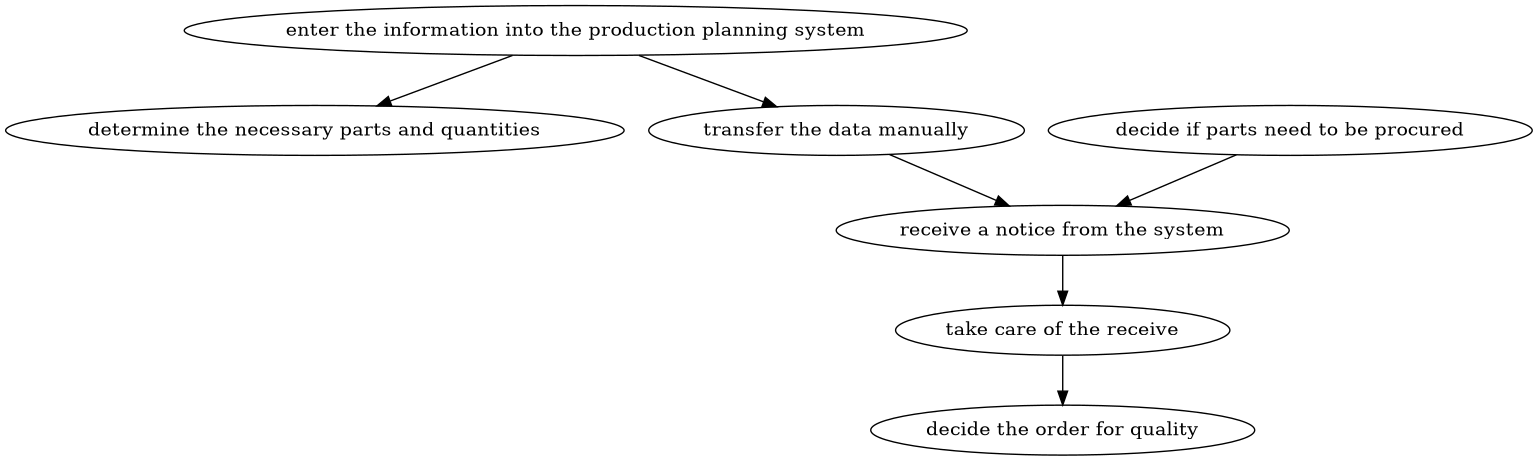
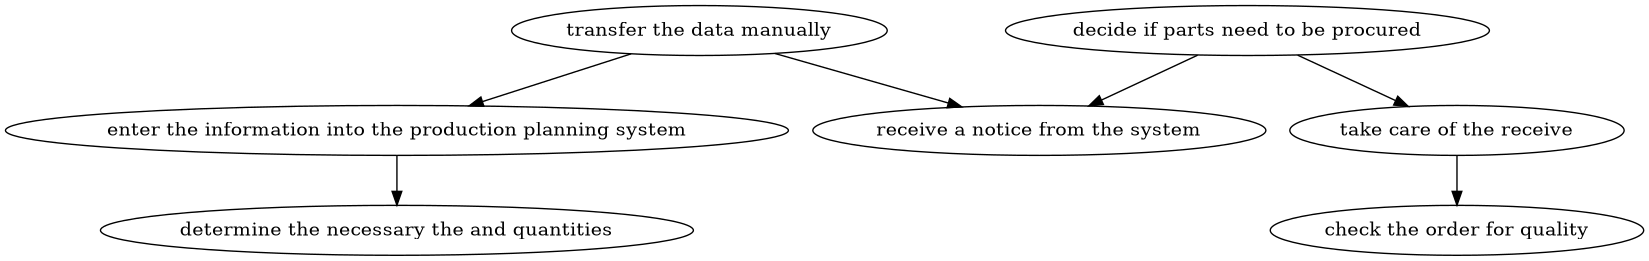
(701, 79) -> (557, 78)
(315, 130) -> (397, 230)
(1063, 273) -> (1347, 78)
(1063, 430) -> (1457, 230)
